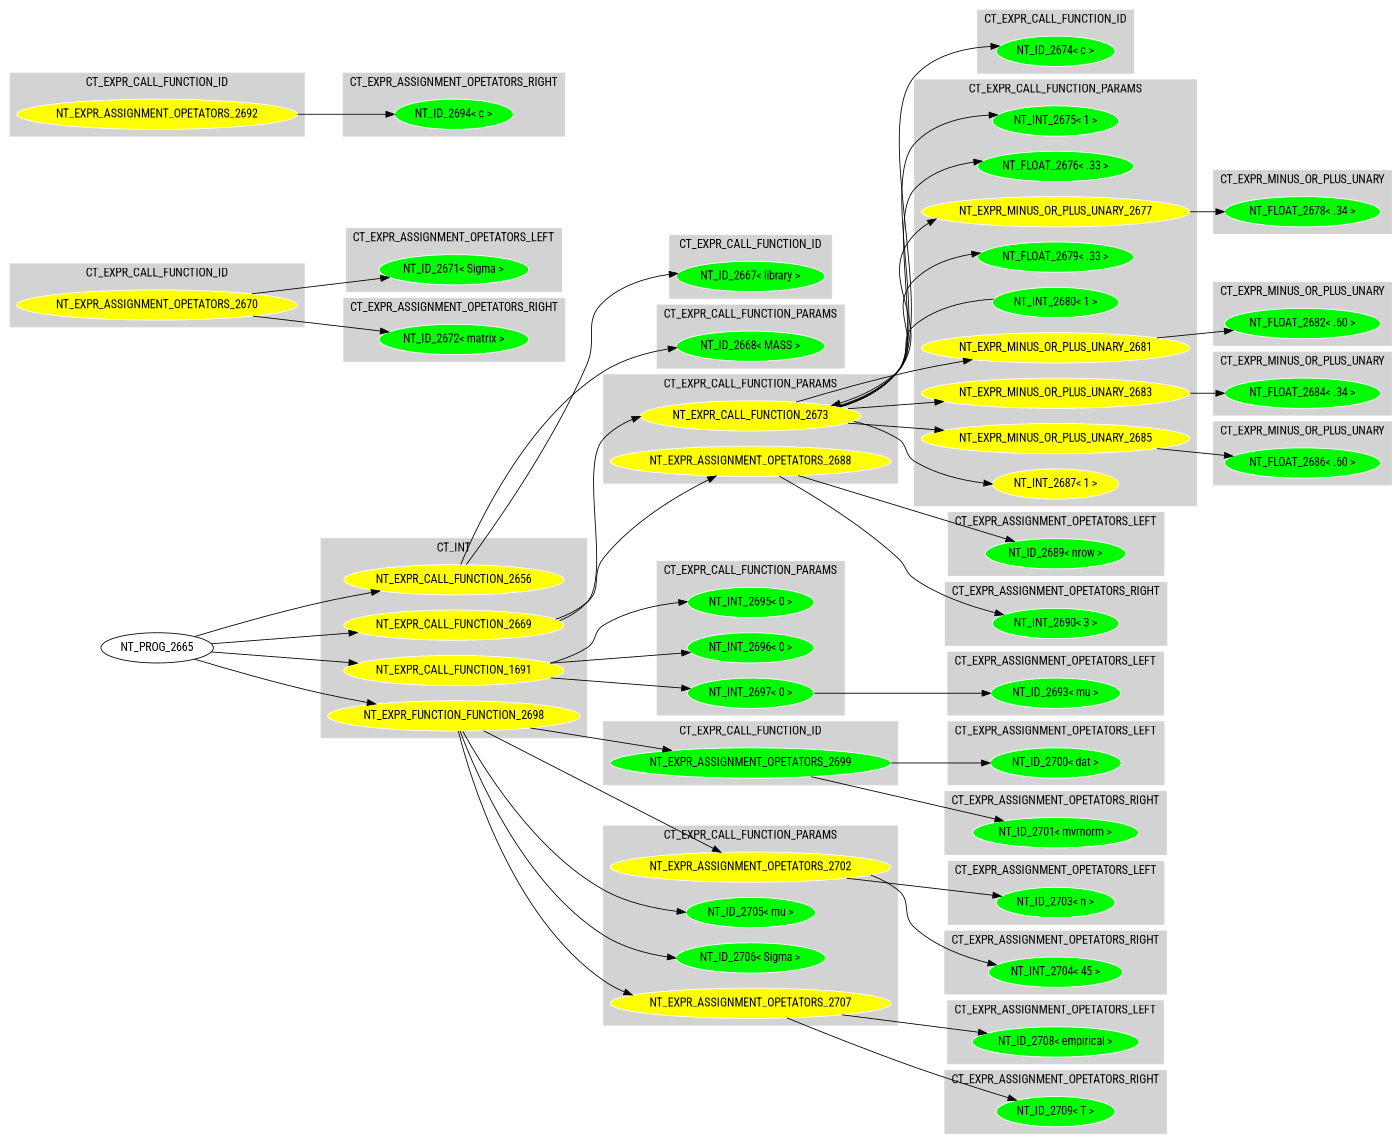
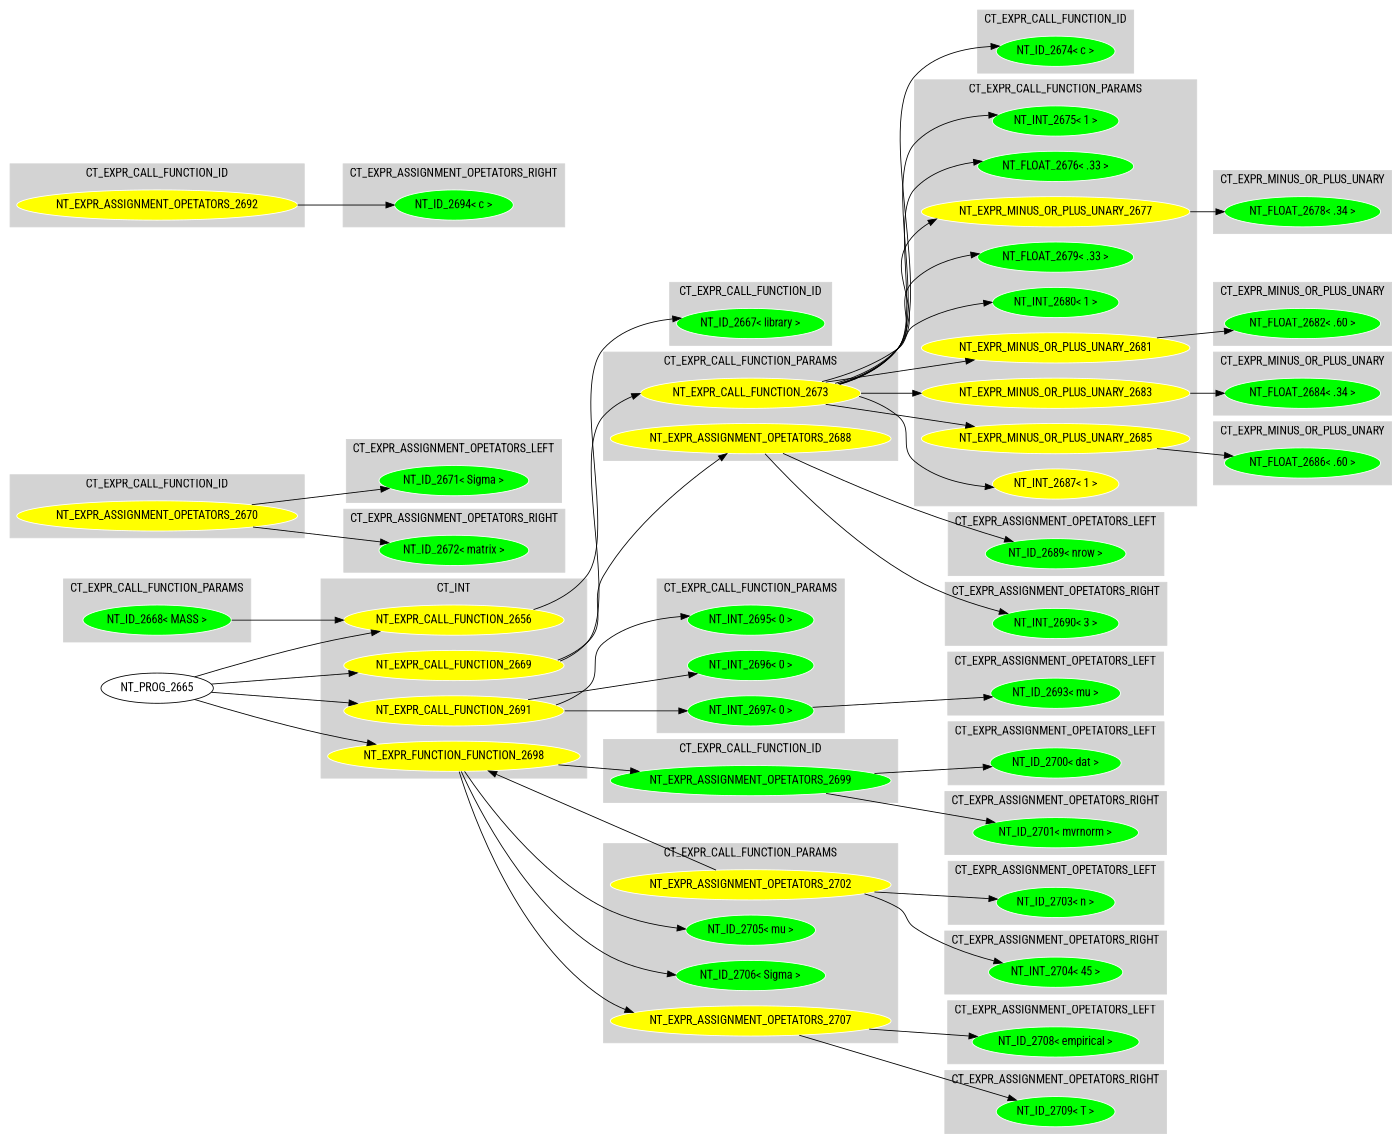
(922, 320) -> (922, 321)
(540, 430) -> (283, 620)
(454, 671) -> (454, 711)
(598, 790) -> (606, 822)
